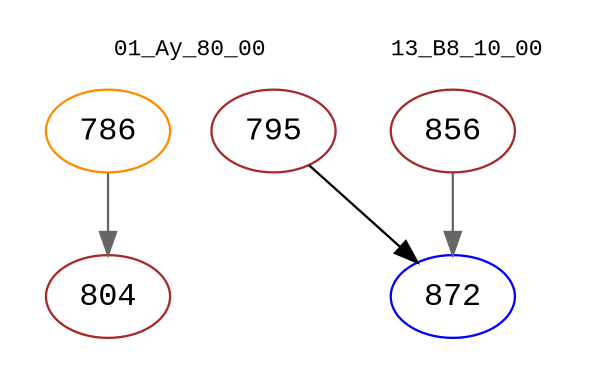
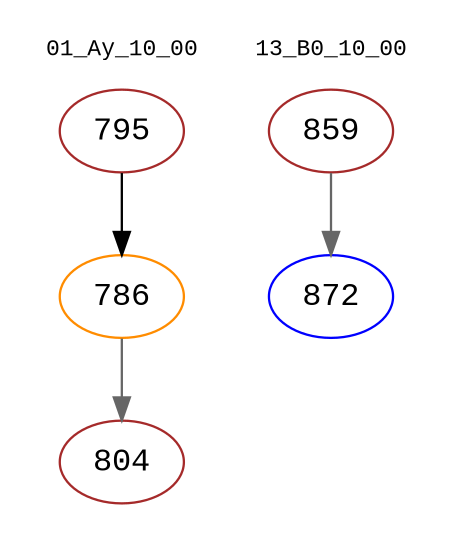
(191, 49) -> (123, 49)
(468, 49) -> (332, 49)
(453, 131) -> (331, 131)
(339, 192) -> (122, 202)
